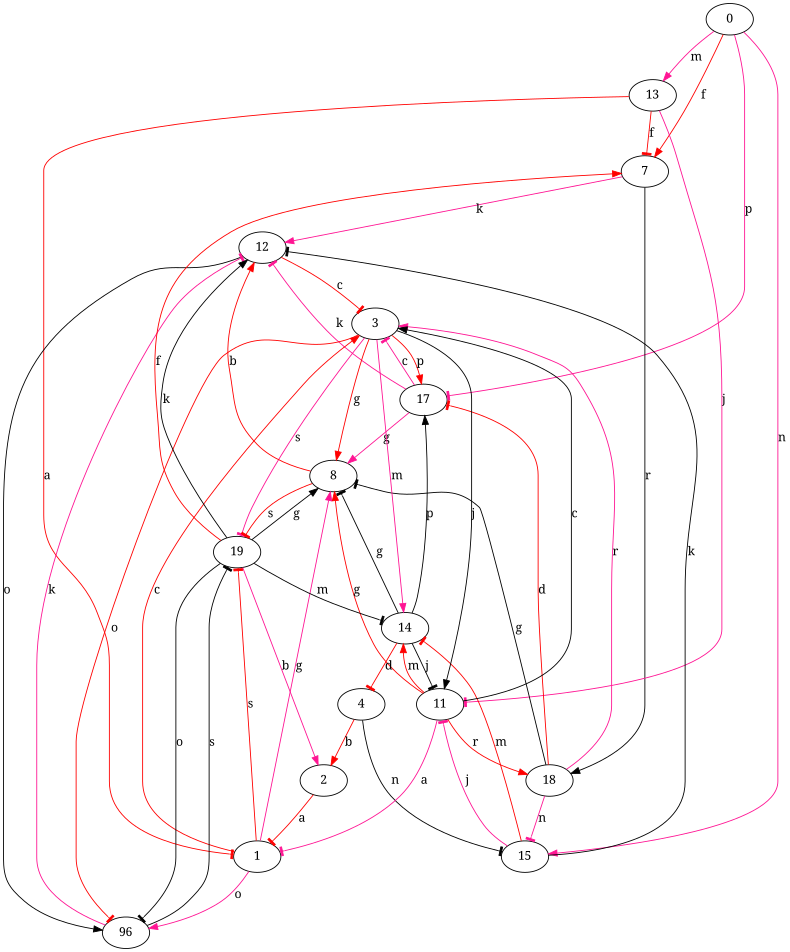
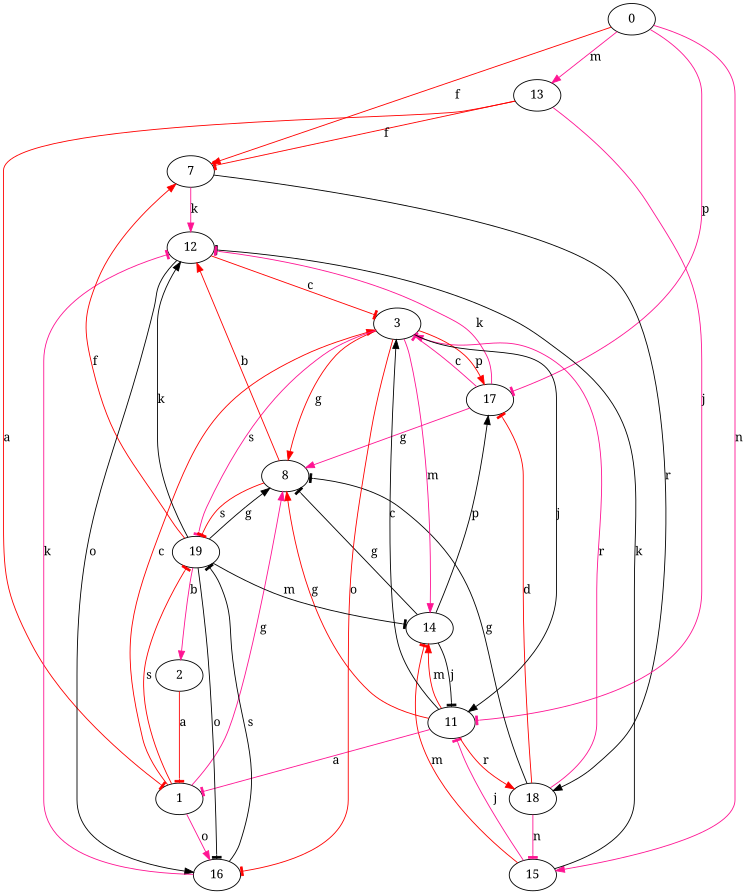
(361, 704) -> none
(126, 933) -> (217, 875)
